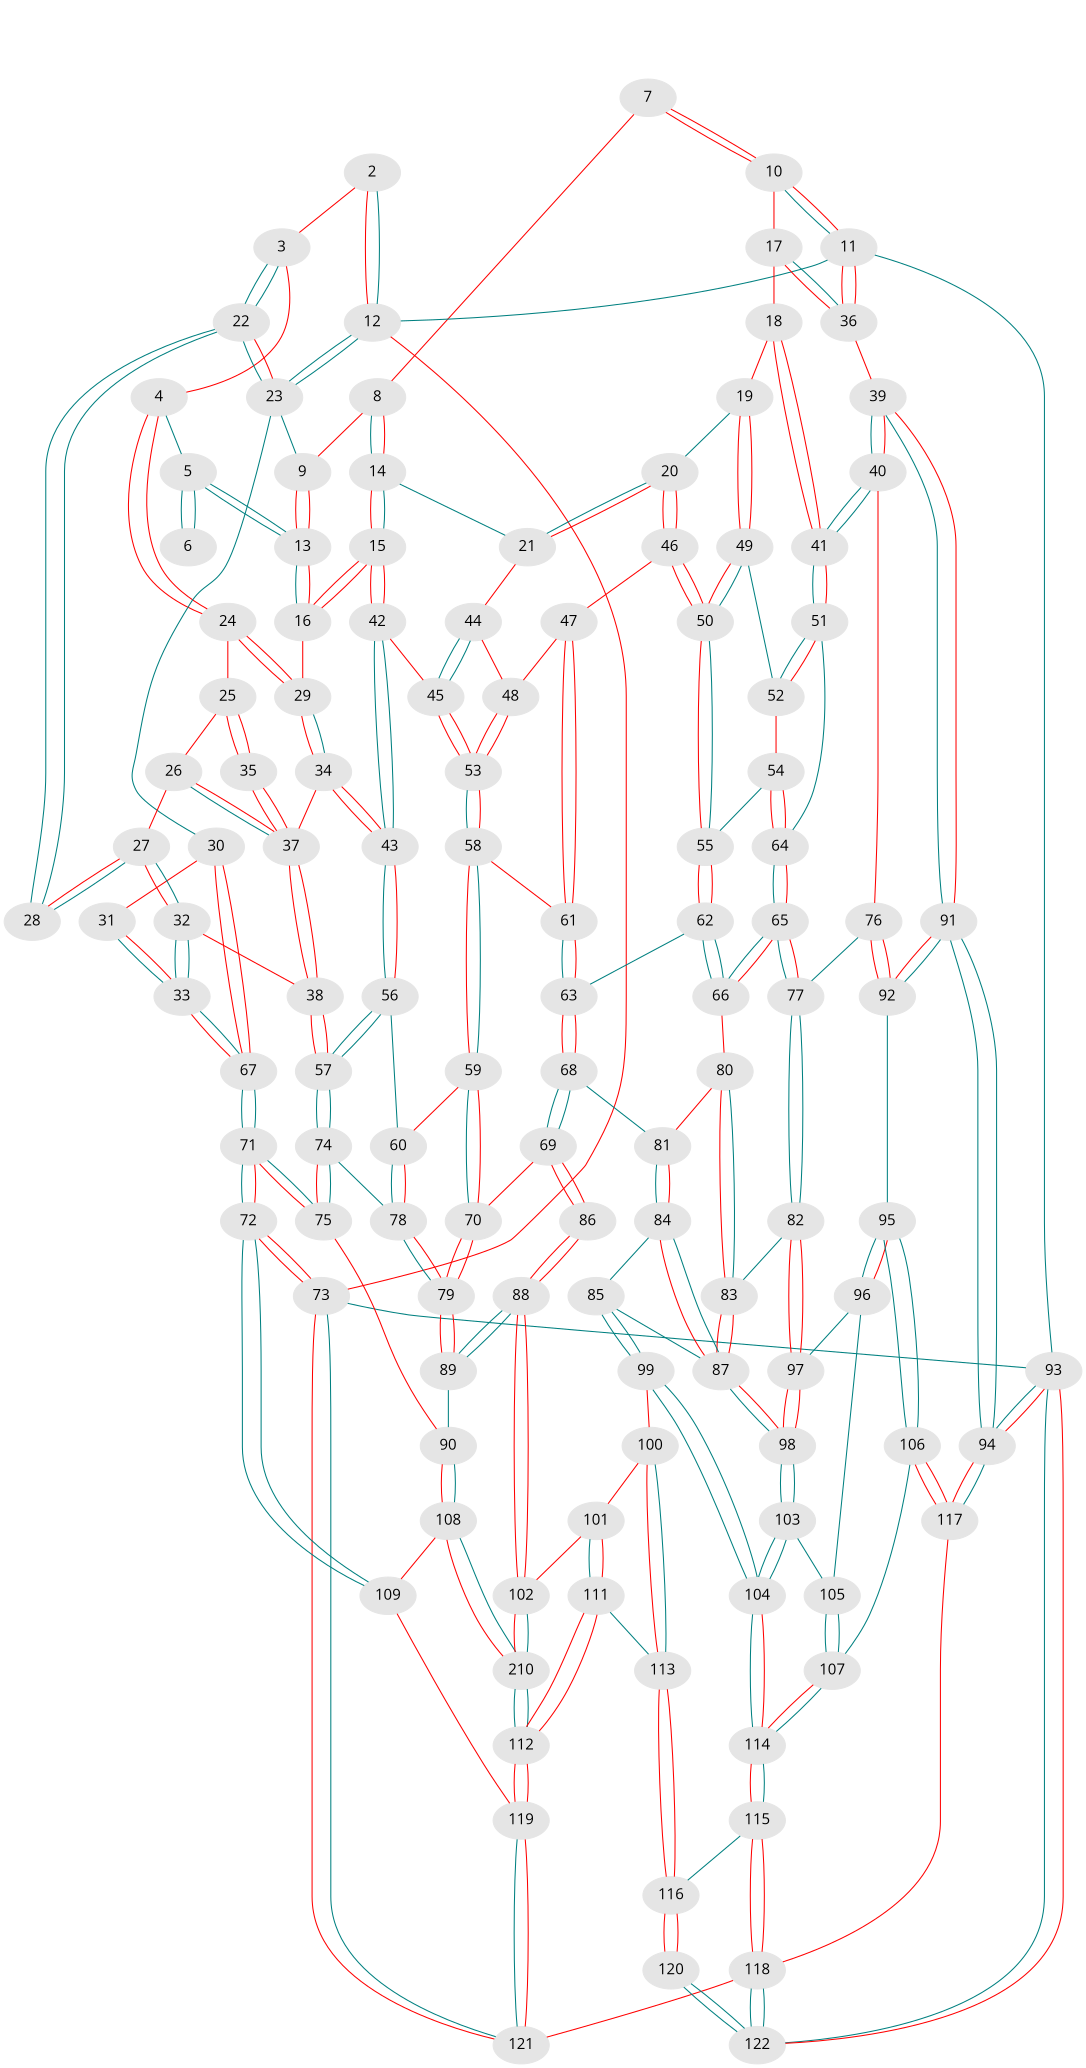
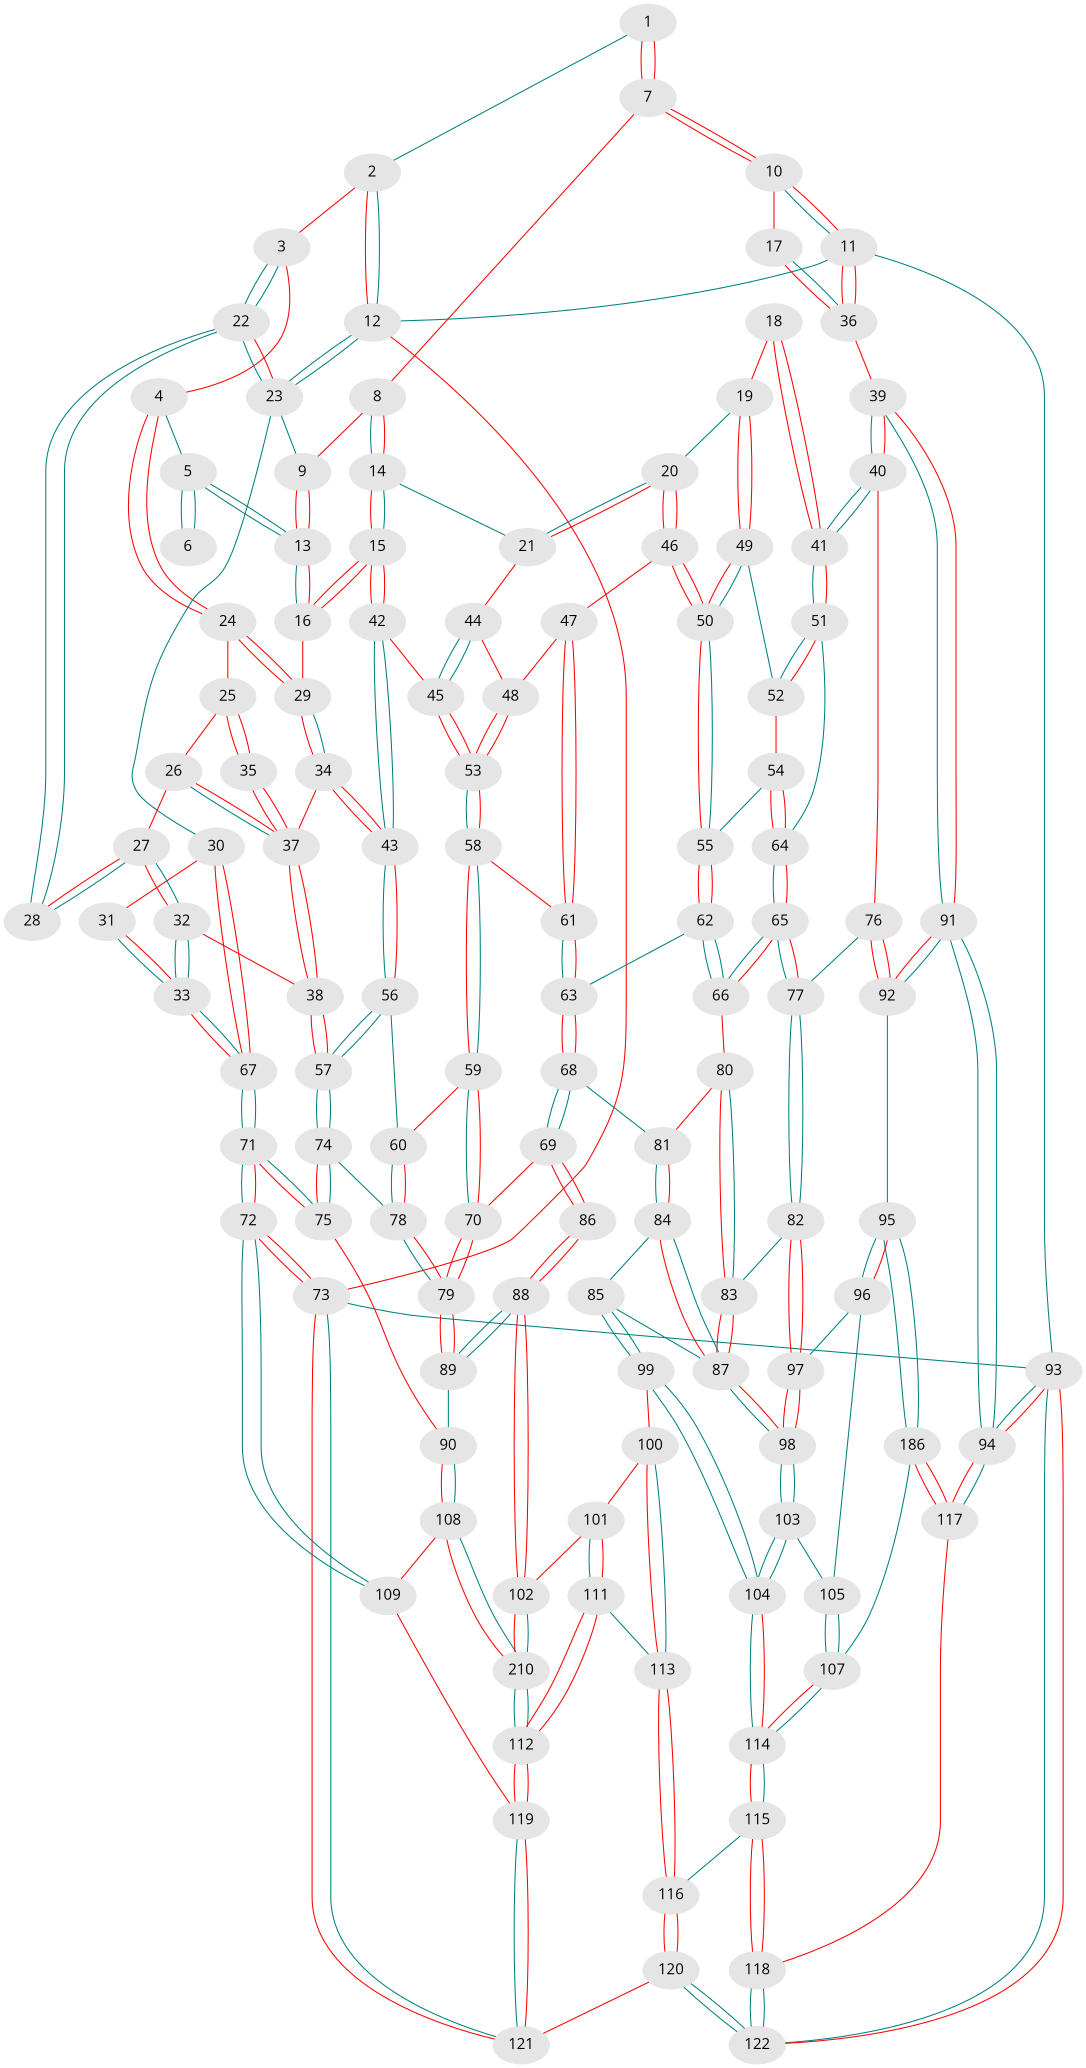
none -> (648, 23)
(774, 285) -> none
(912, 1446) -> (912, 1446)
(640, 2010) -> (596, 2008)
